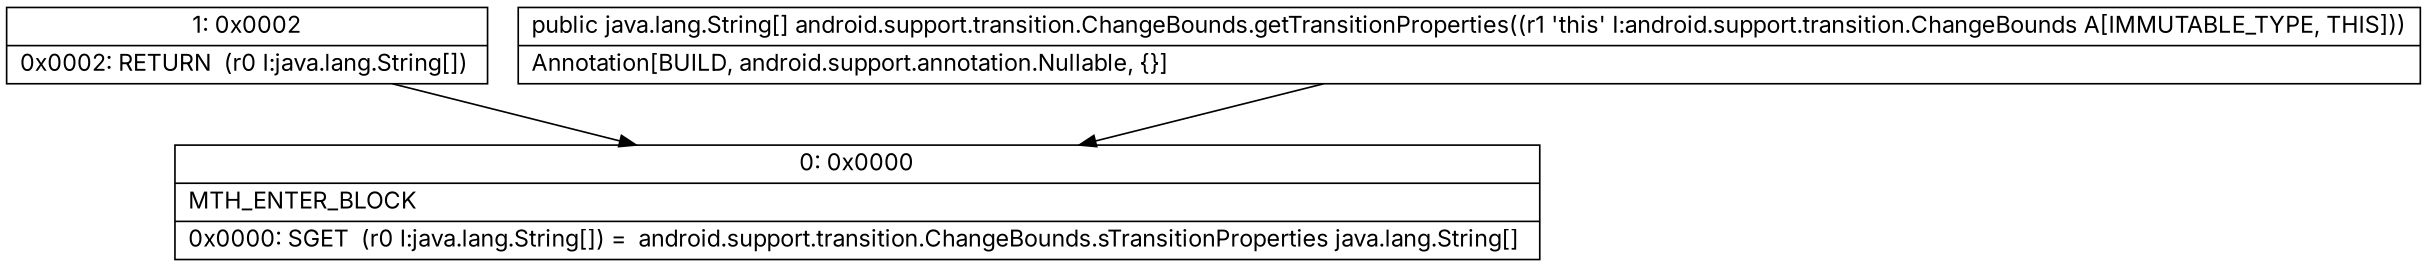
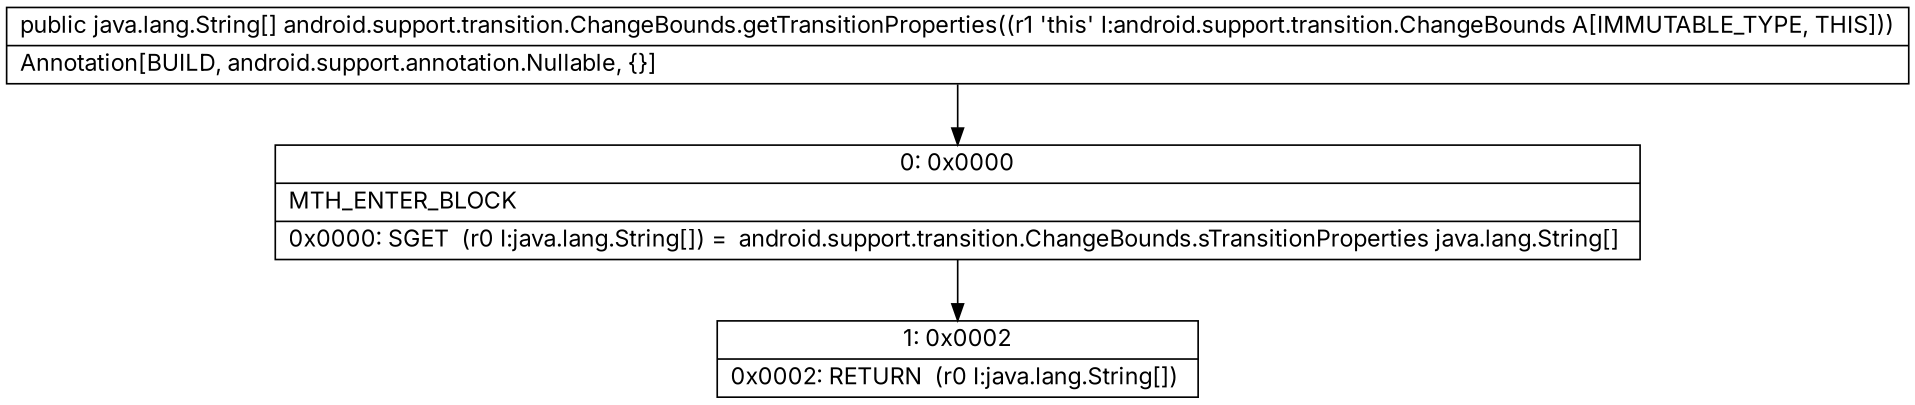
(506, 112) -> (958, 282)
